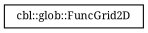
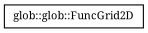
(74, 16) -> (74, 16)
